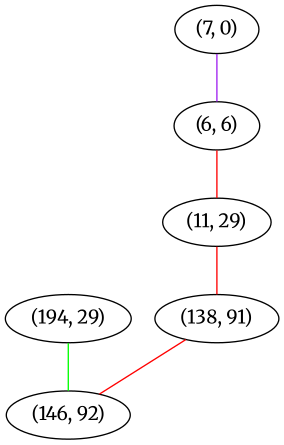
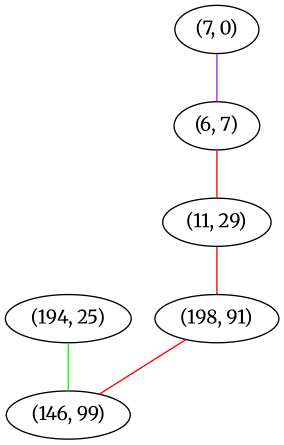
(217, 126) -> (217, 126)
(68, 319) -> (68, 319)
(217, 319) -> (217, 319)
(68, 415) -> (68, 415)
